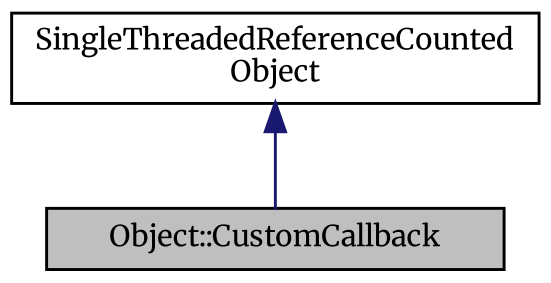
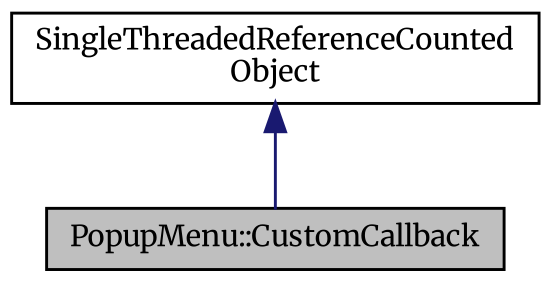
(275, 239) -> (275, 239)
